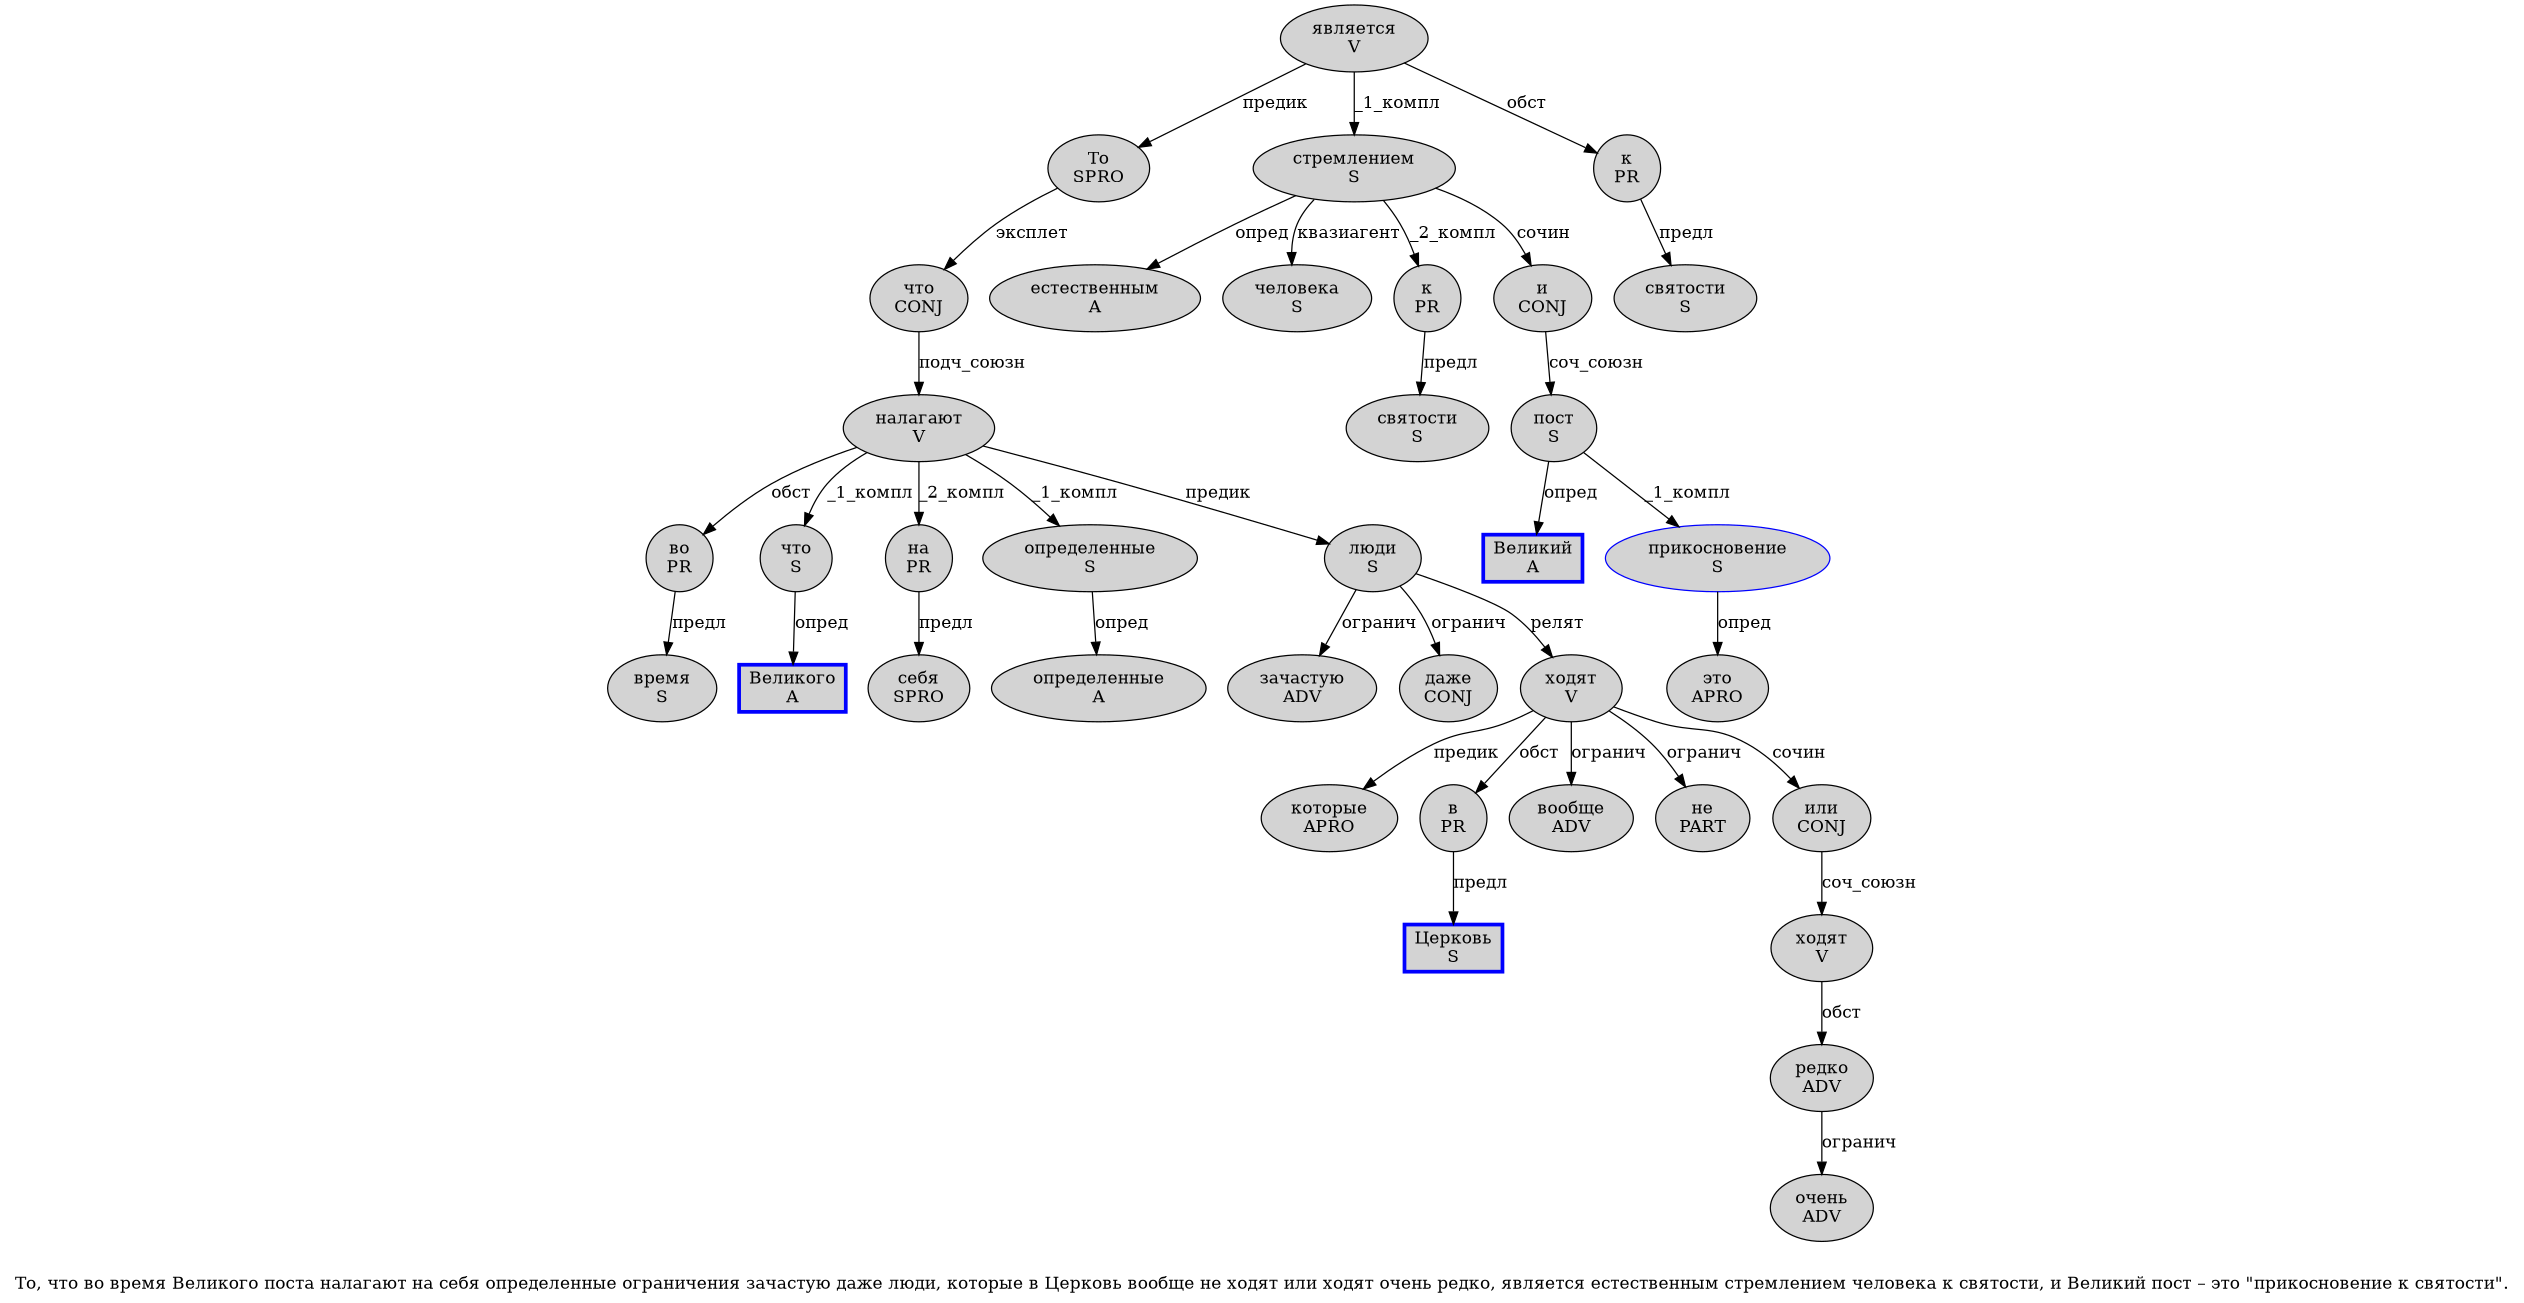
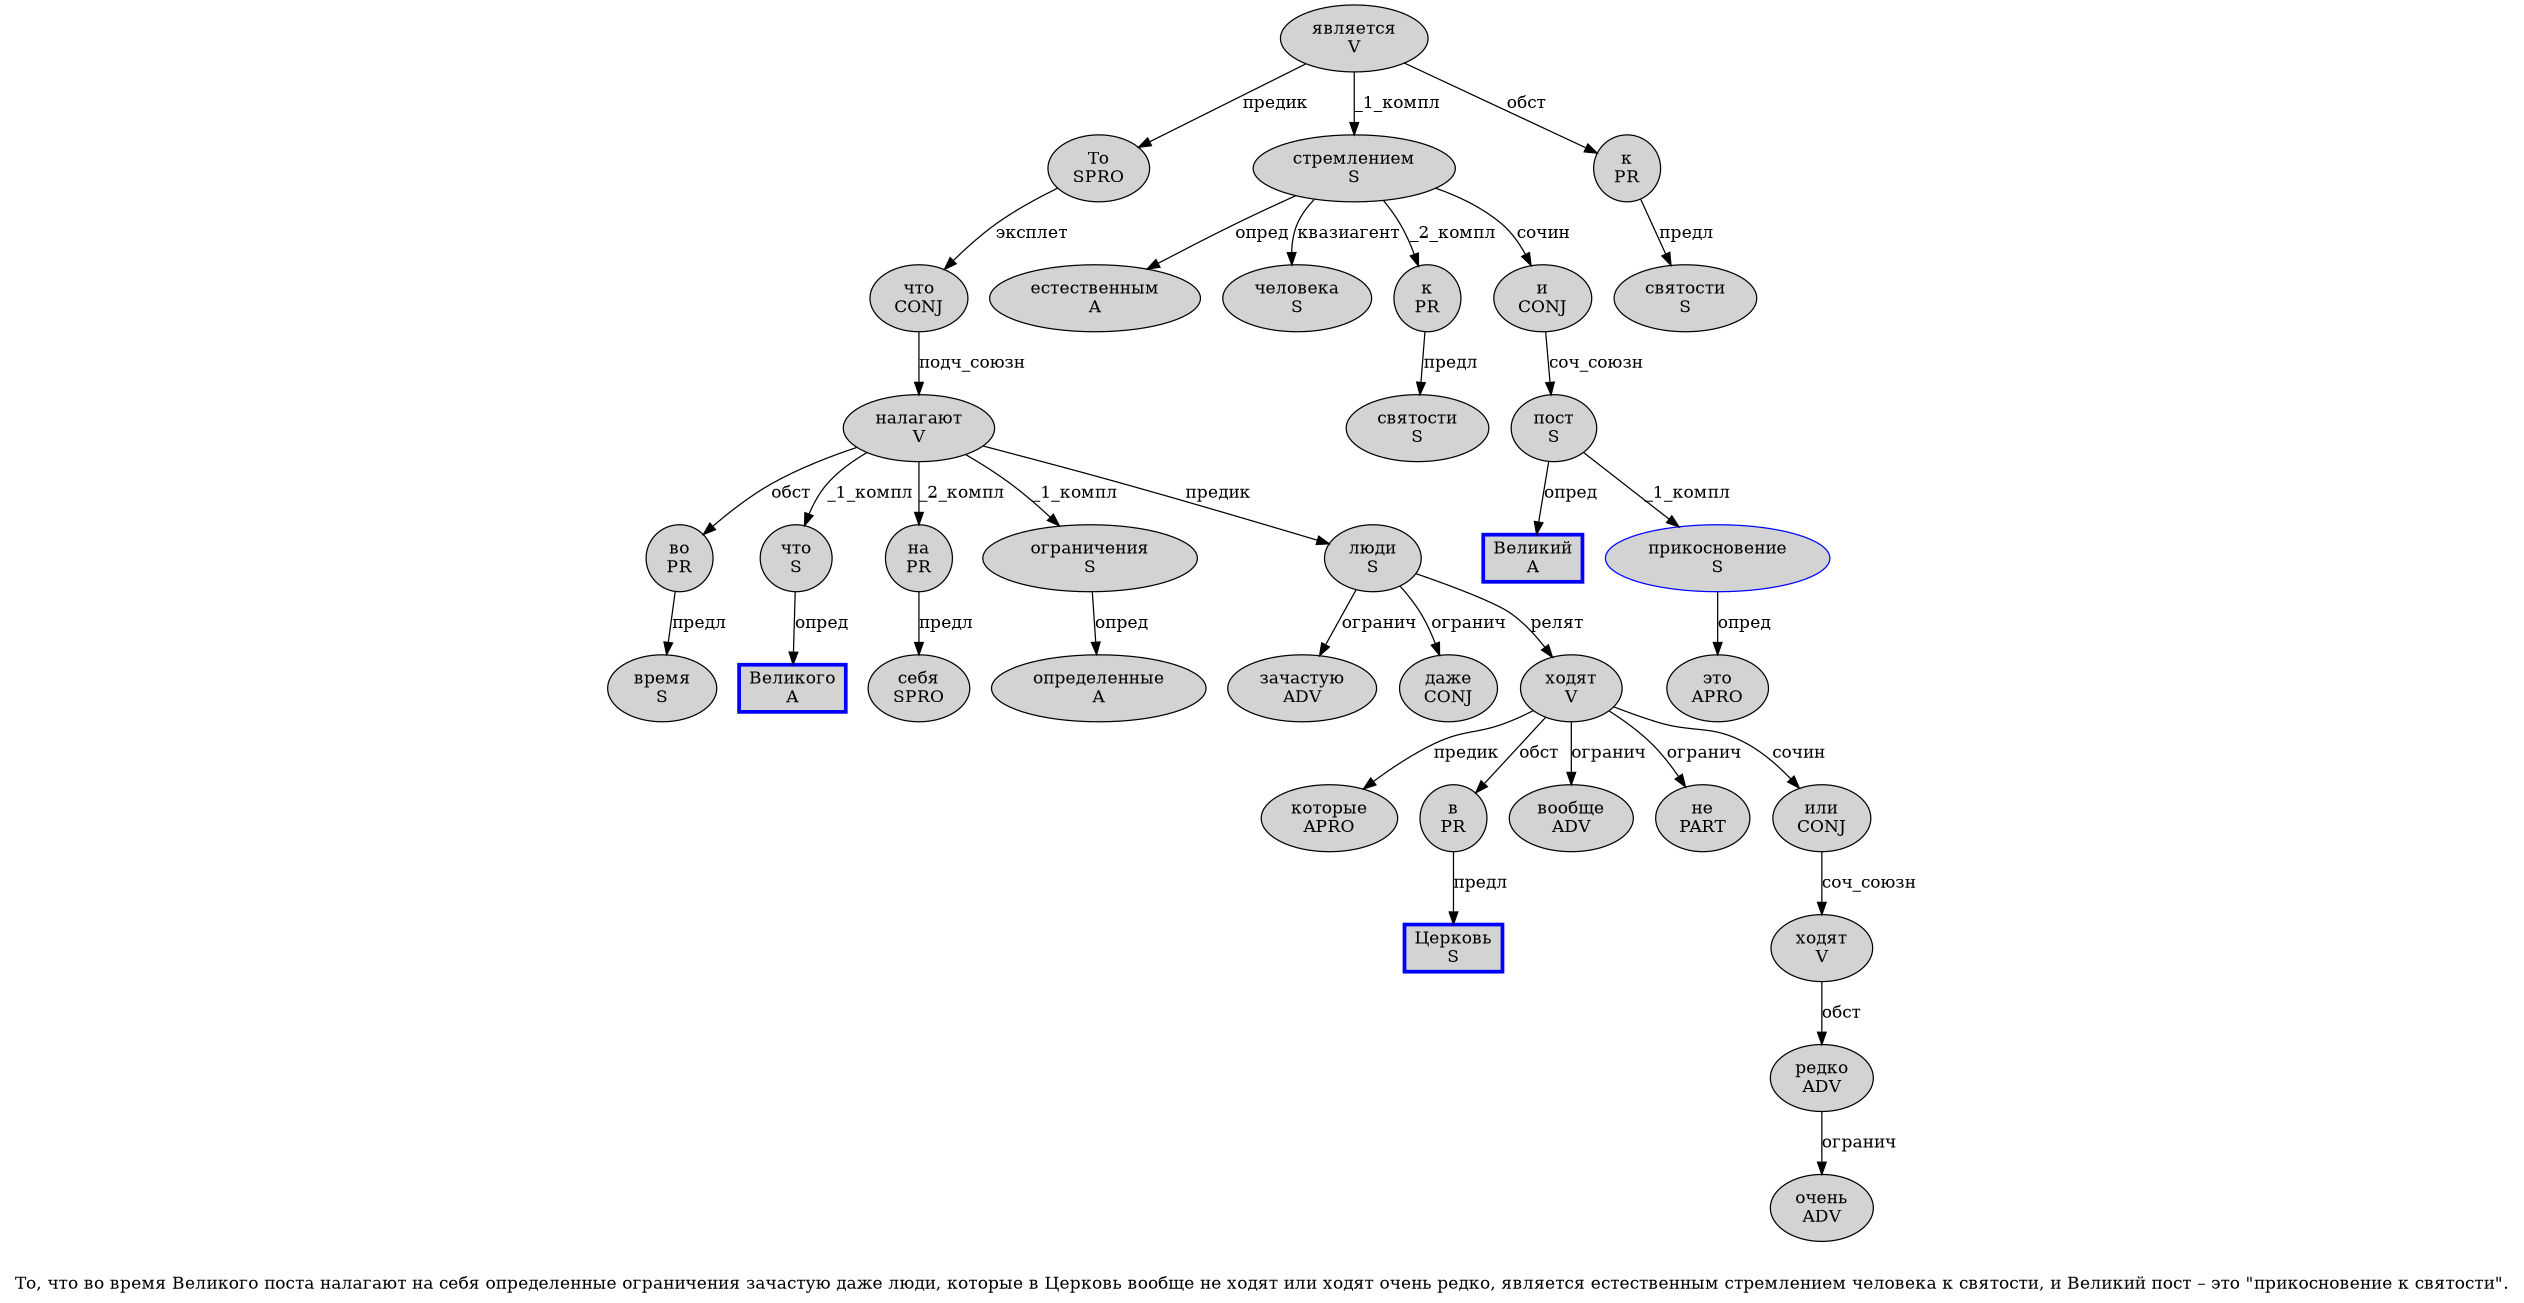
(1090, 558) -> (1090, 558)
